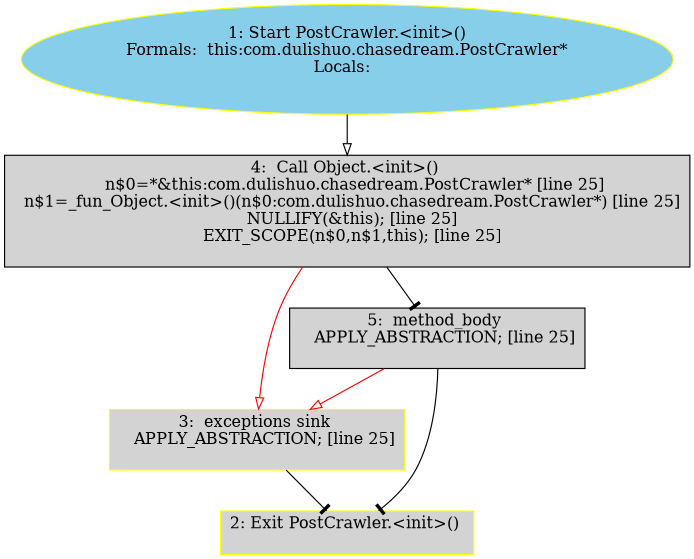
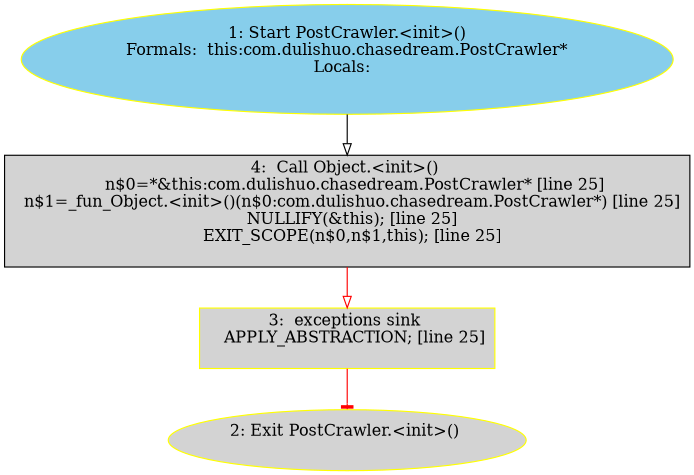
(437, 338) -> none
(304, 488) -> (347, 386)
(347, 533) -> (347, 440)
